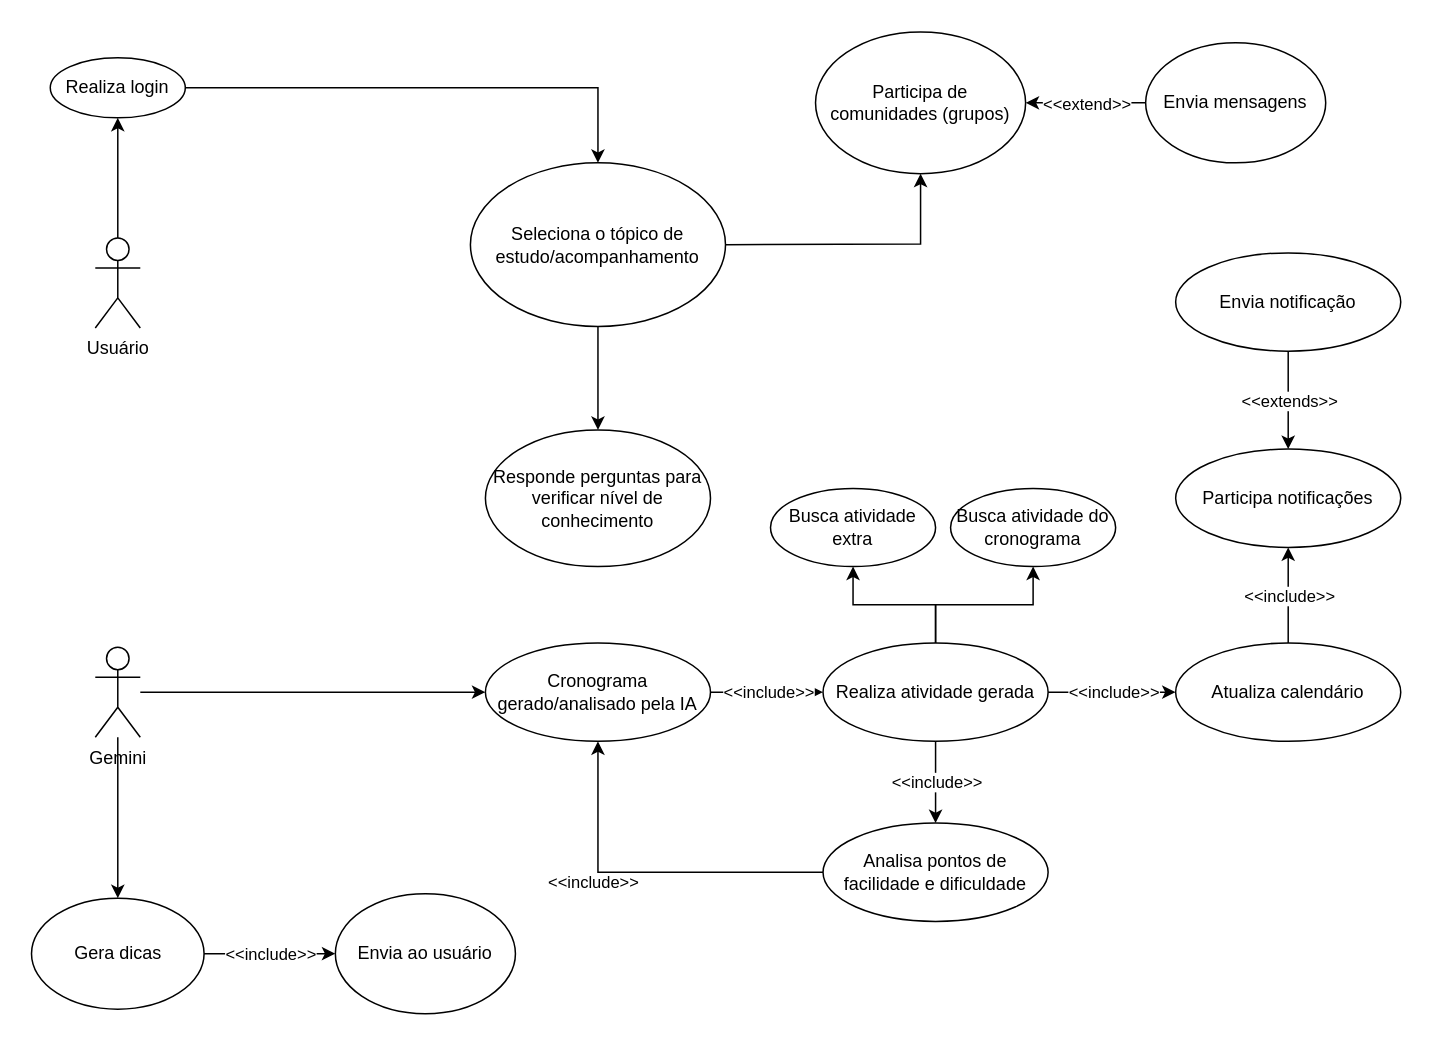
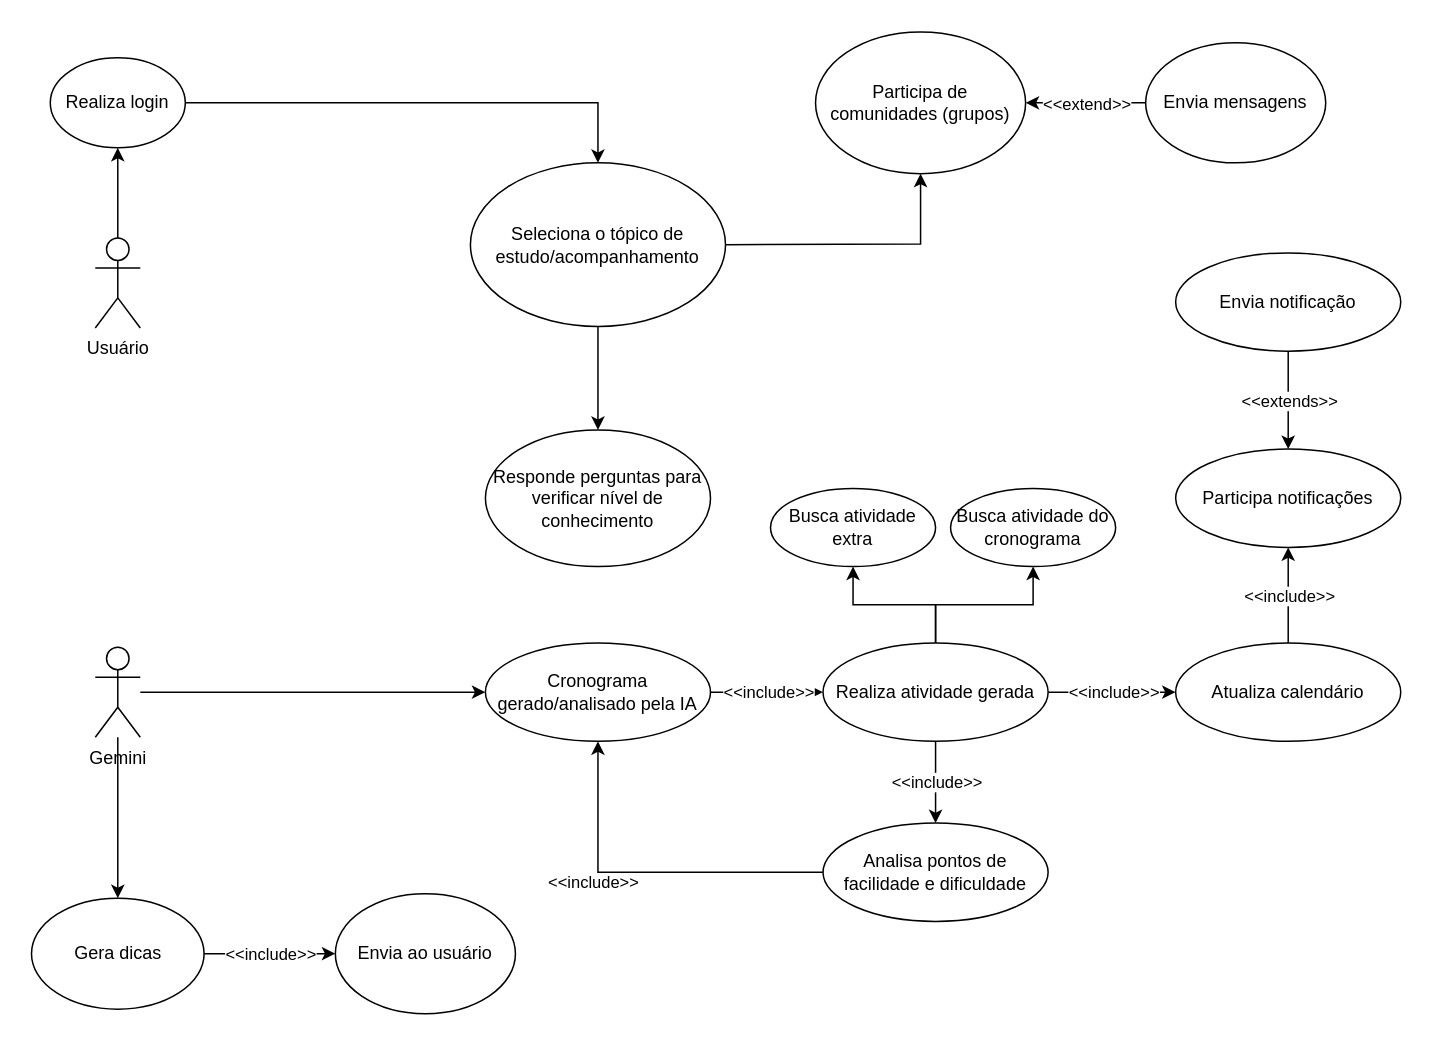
(118, 88) -> (118, 103)
